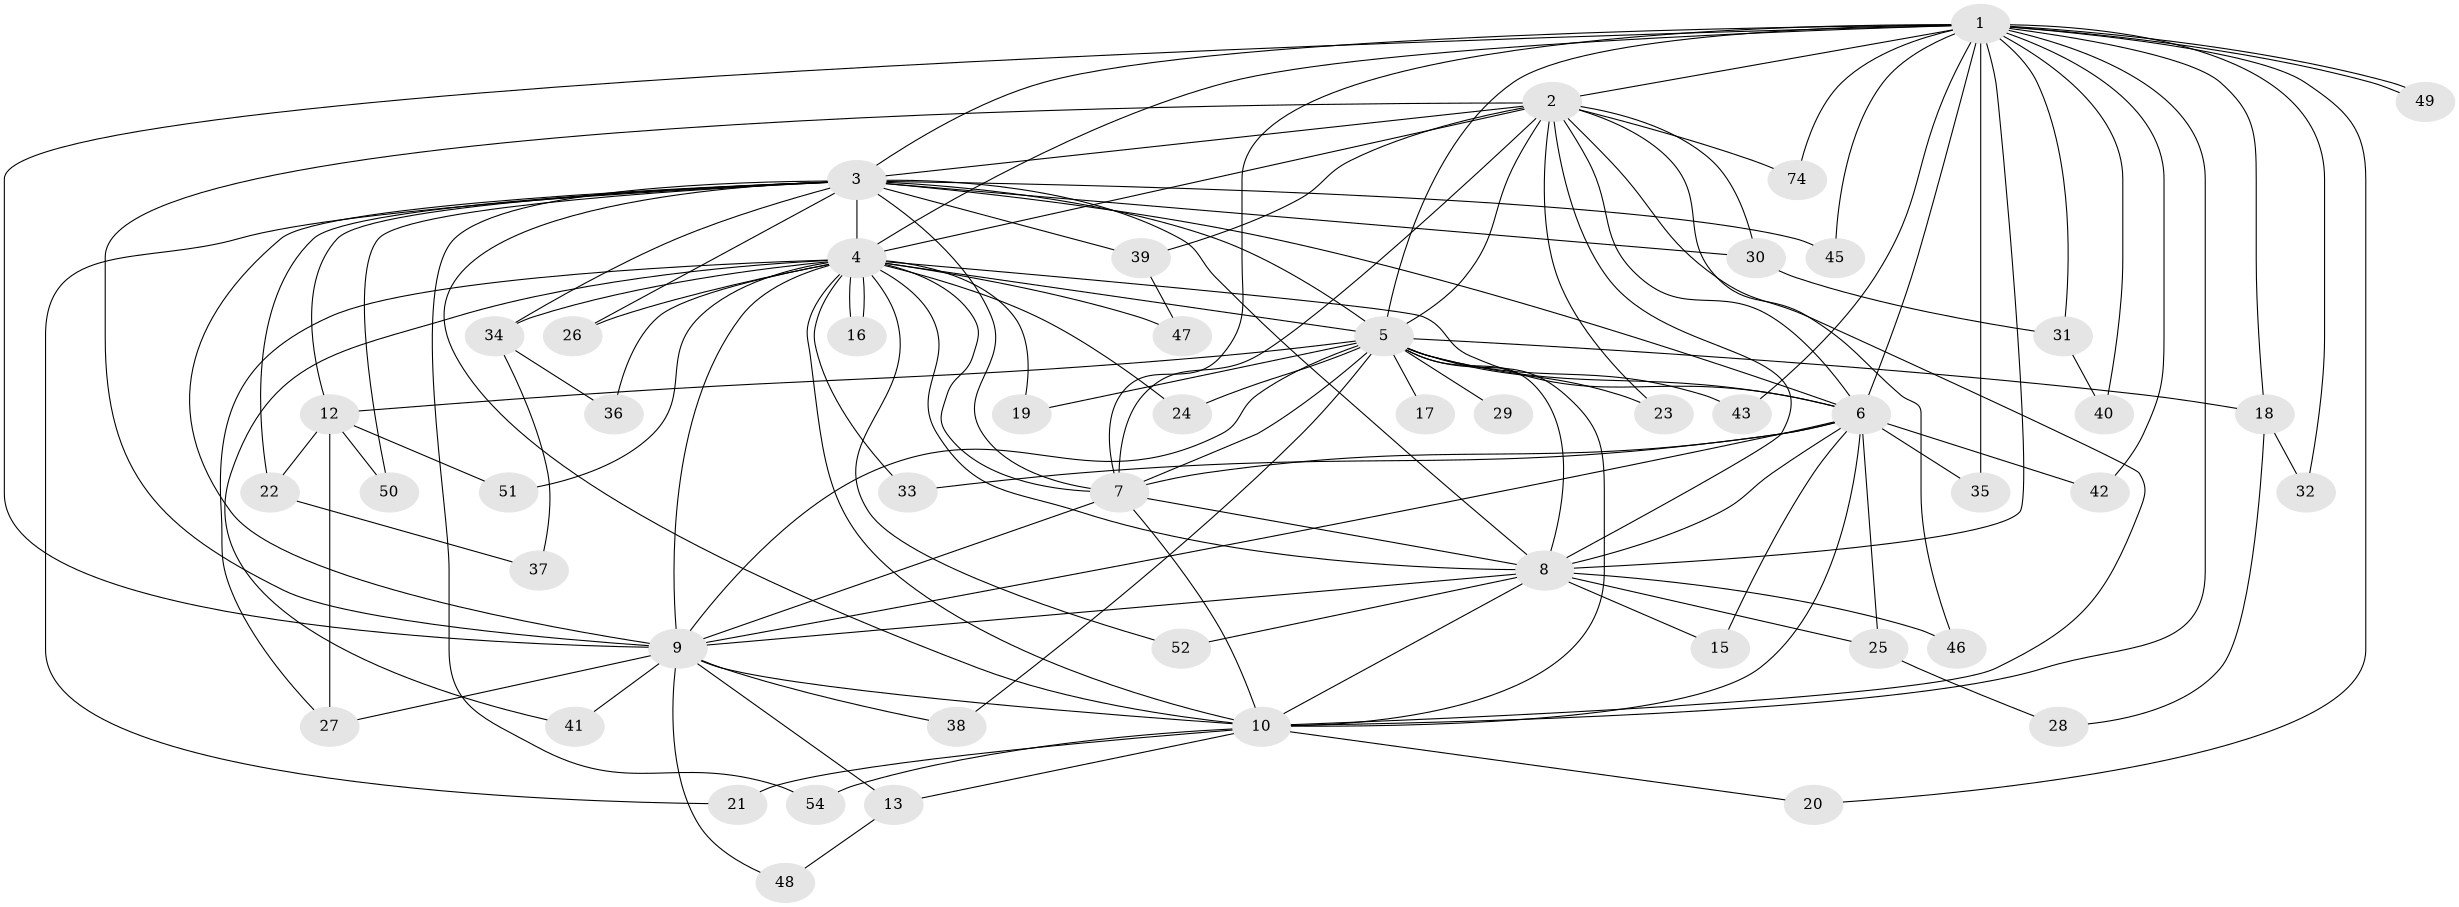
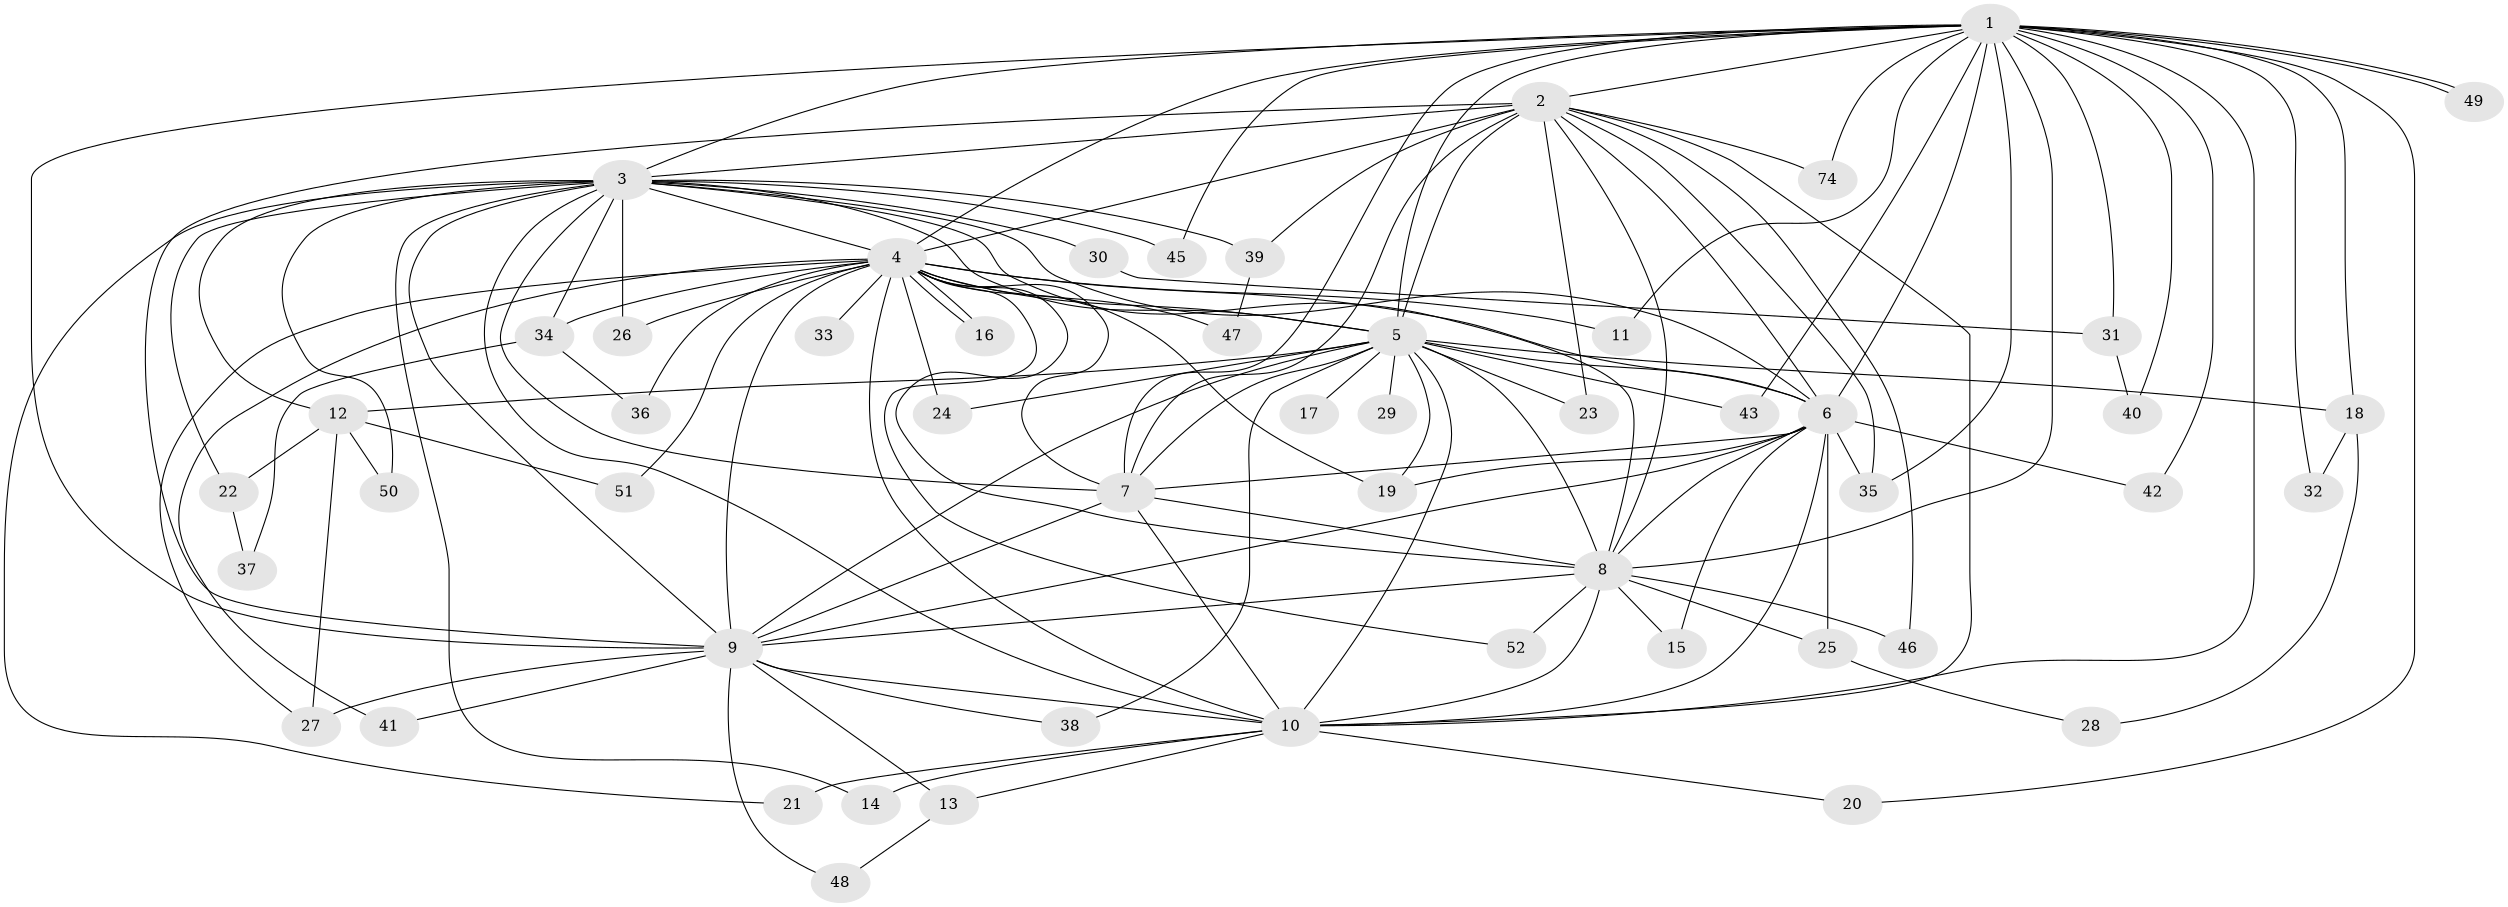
(1700, 151) -> (1759, 264)
none -> (1622, 336)
(1206, 465) -> (1611, 460)
(816, 805) -> (871, 805)
